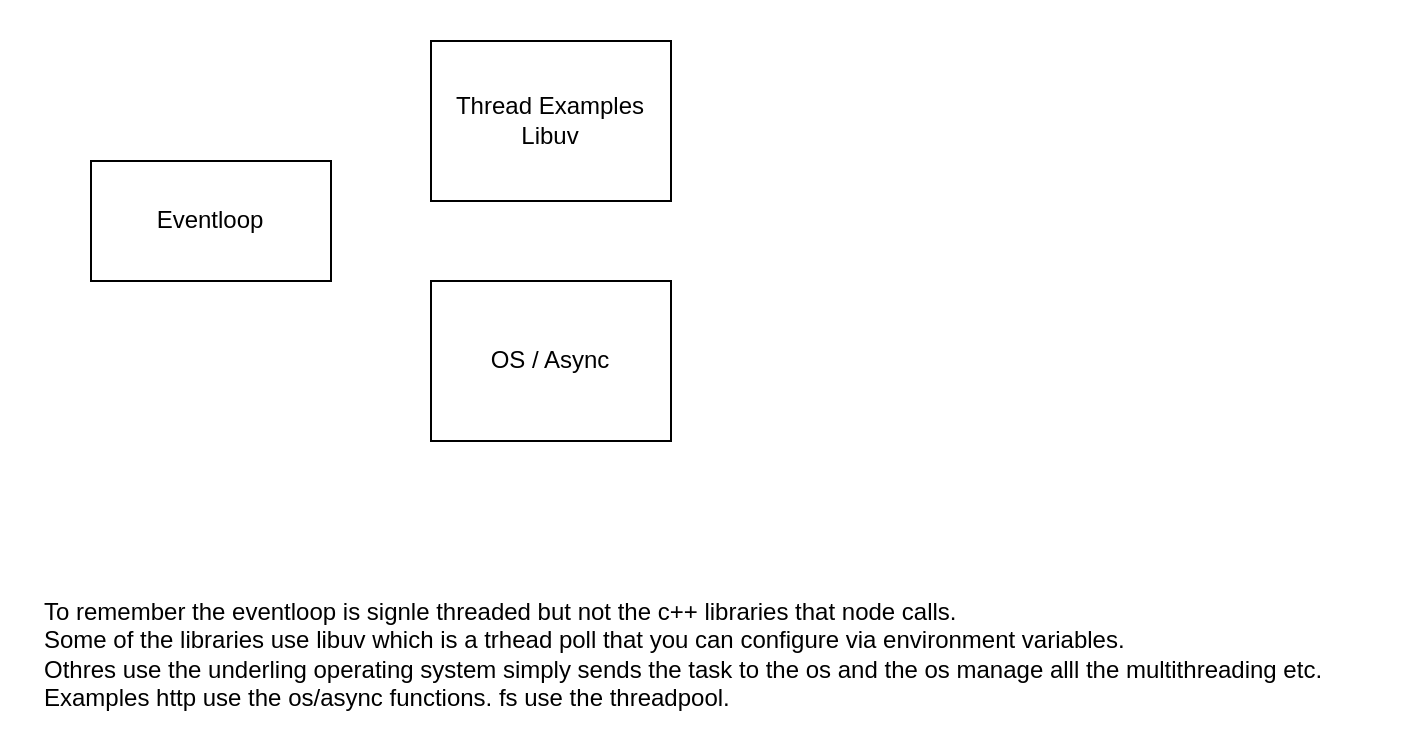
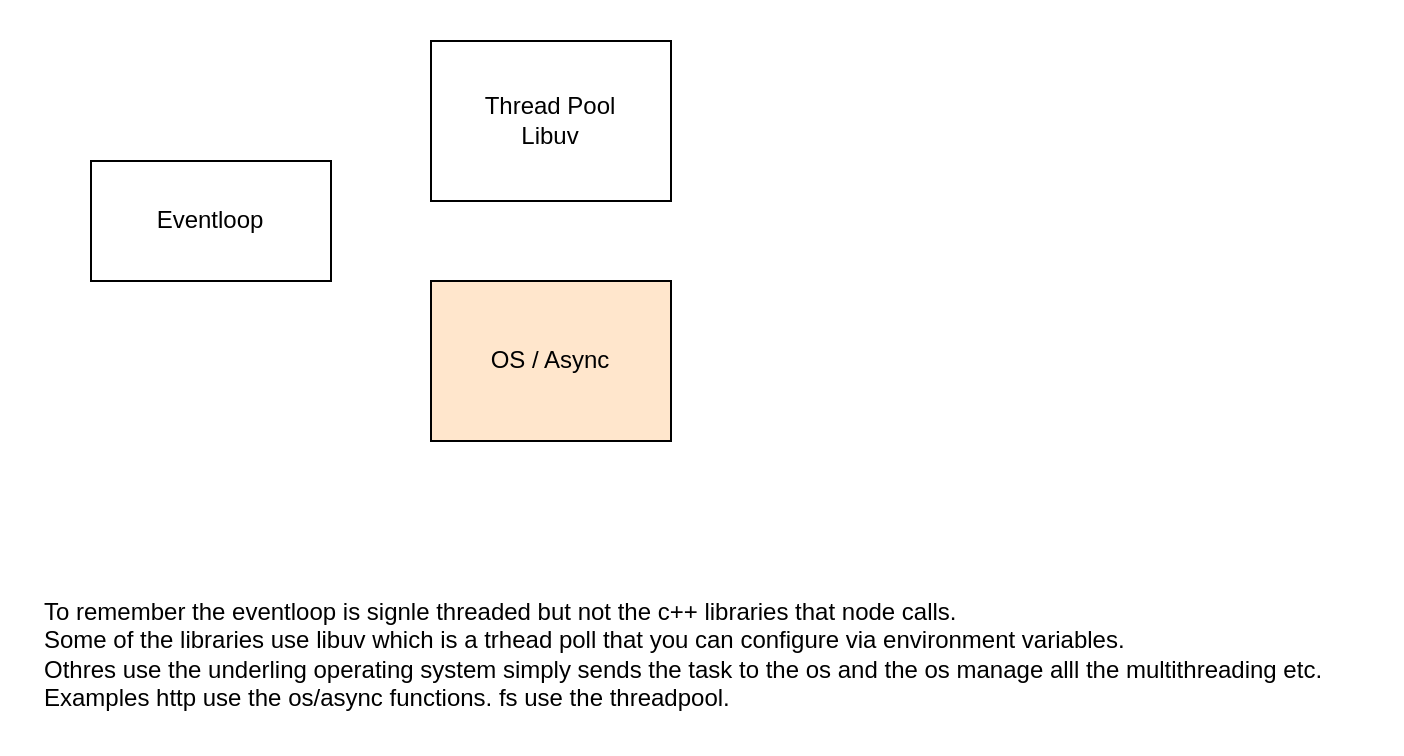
(551, 121) -> (551, 121)
(551, 361) -> (551, 361)
